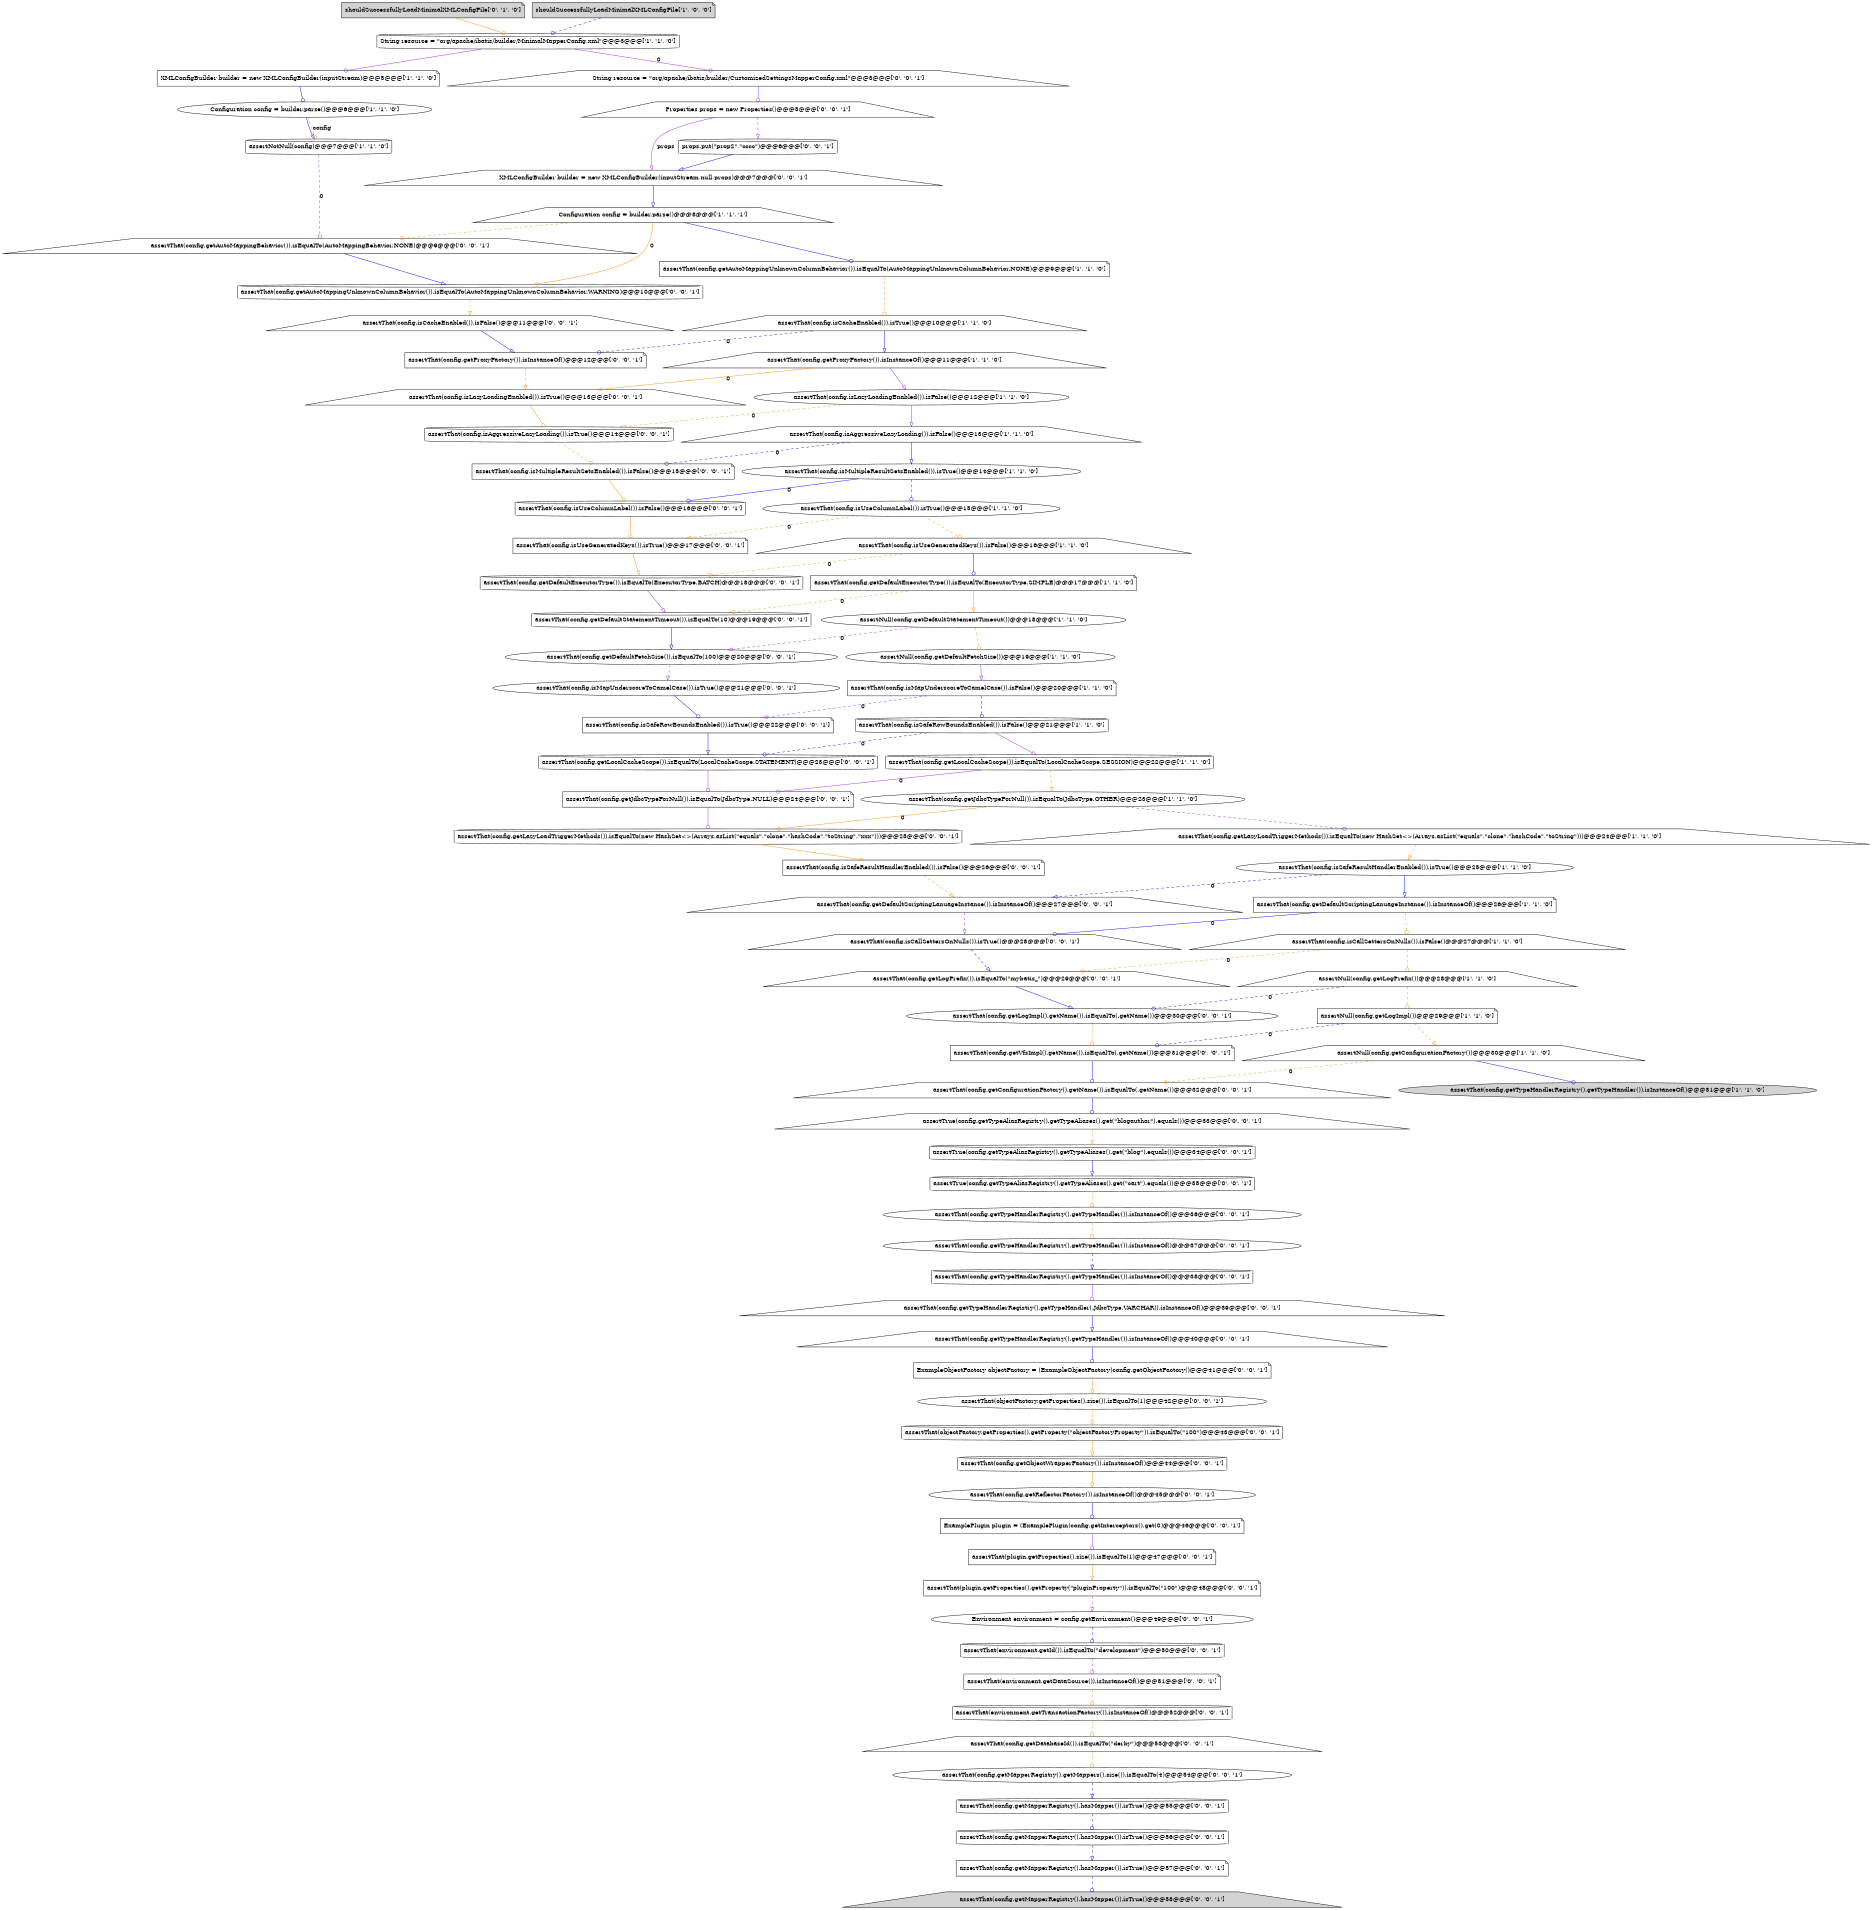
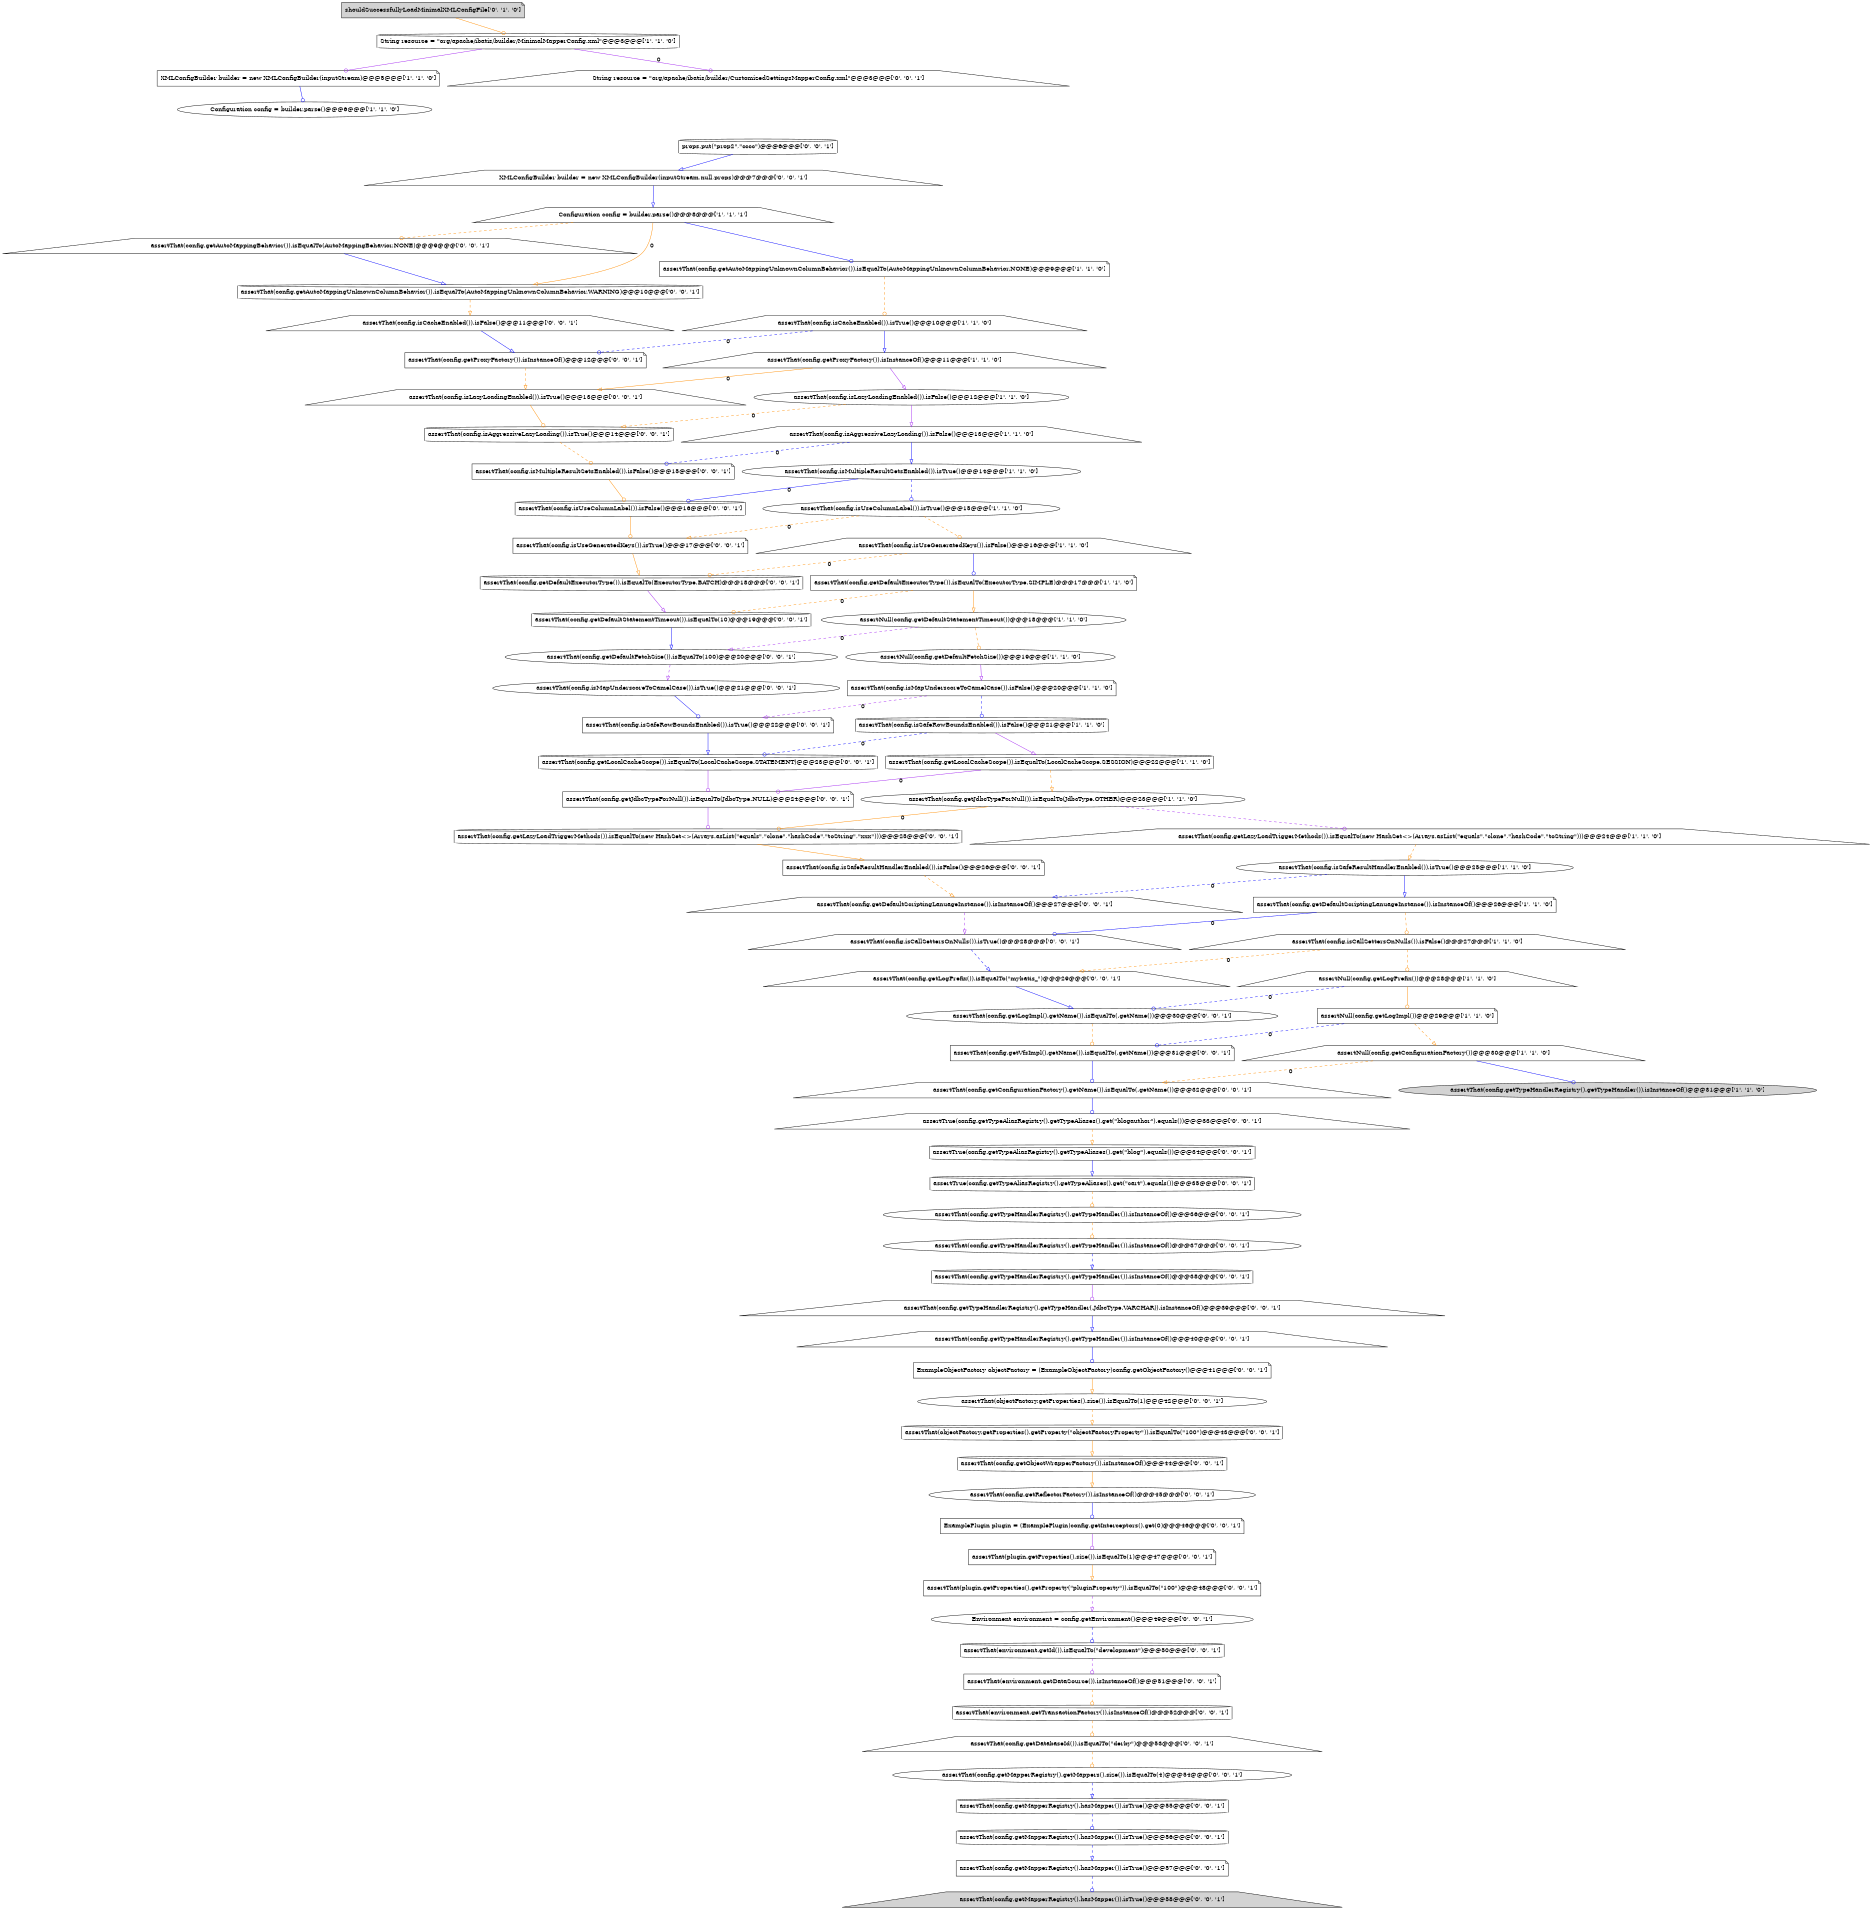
(624, 10) -> none
(758, 110) -> none
(319, 147) -> none
(1407, 996) -> (1407, 996)
